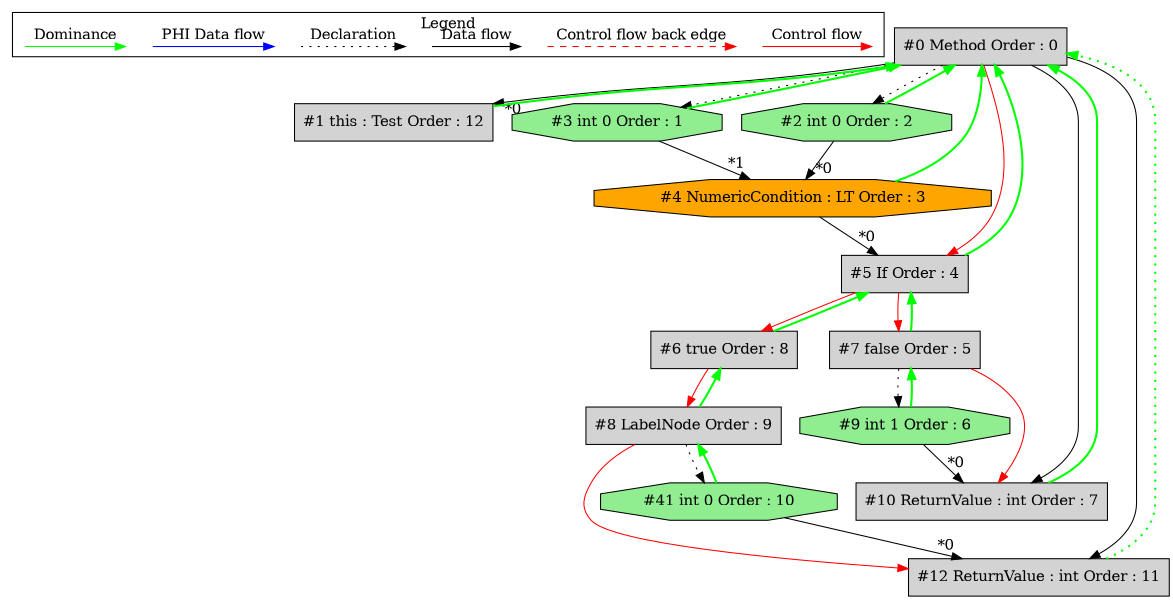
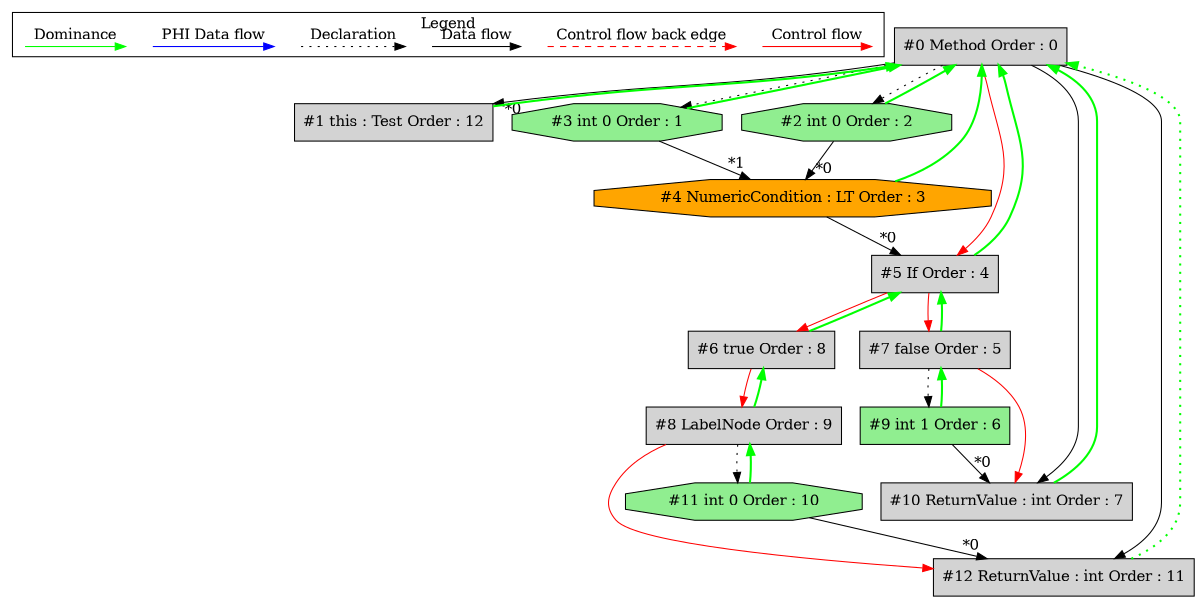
(905, 426) -> (935, 426)
(719, 502) -> (744, 502)
